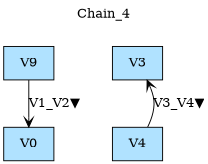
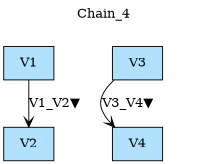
(29, 63) -> (29, 63)
(154, 108) -> (101, 99)
(29, 144) -> (29, 144)
